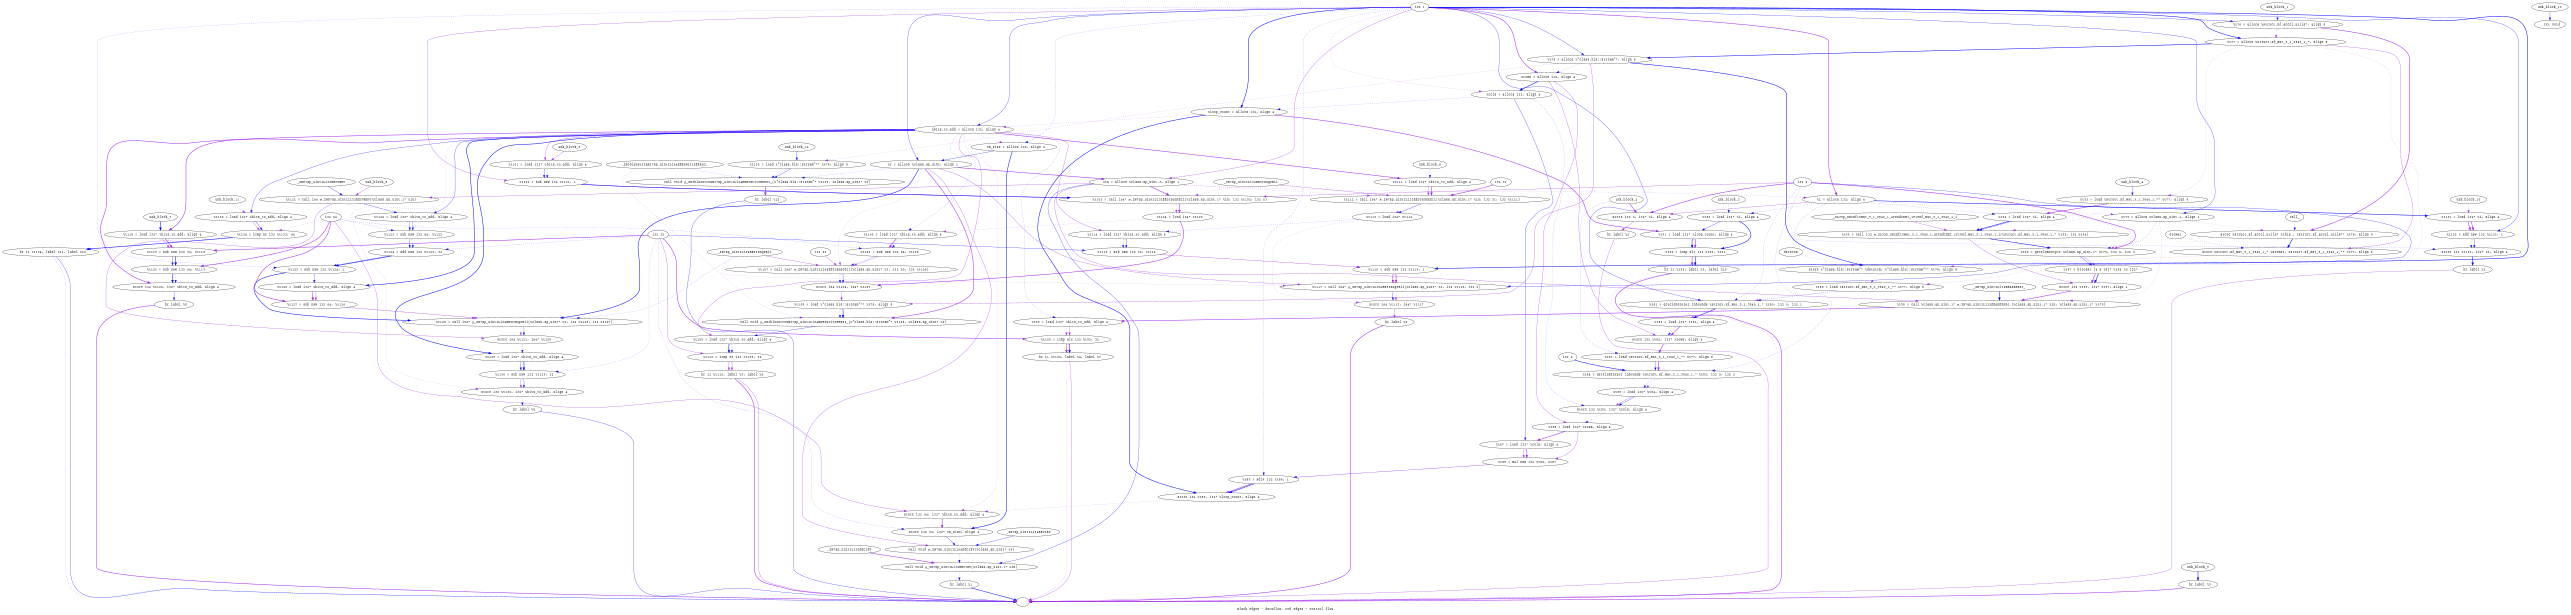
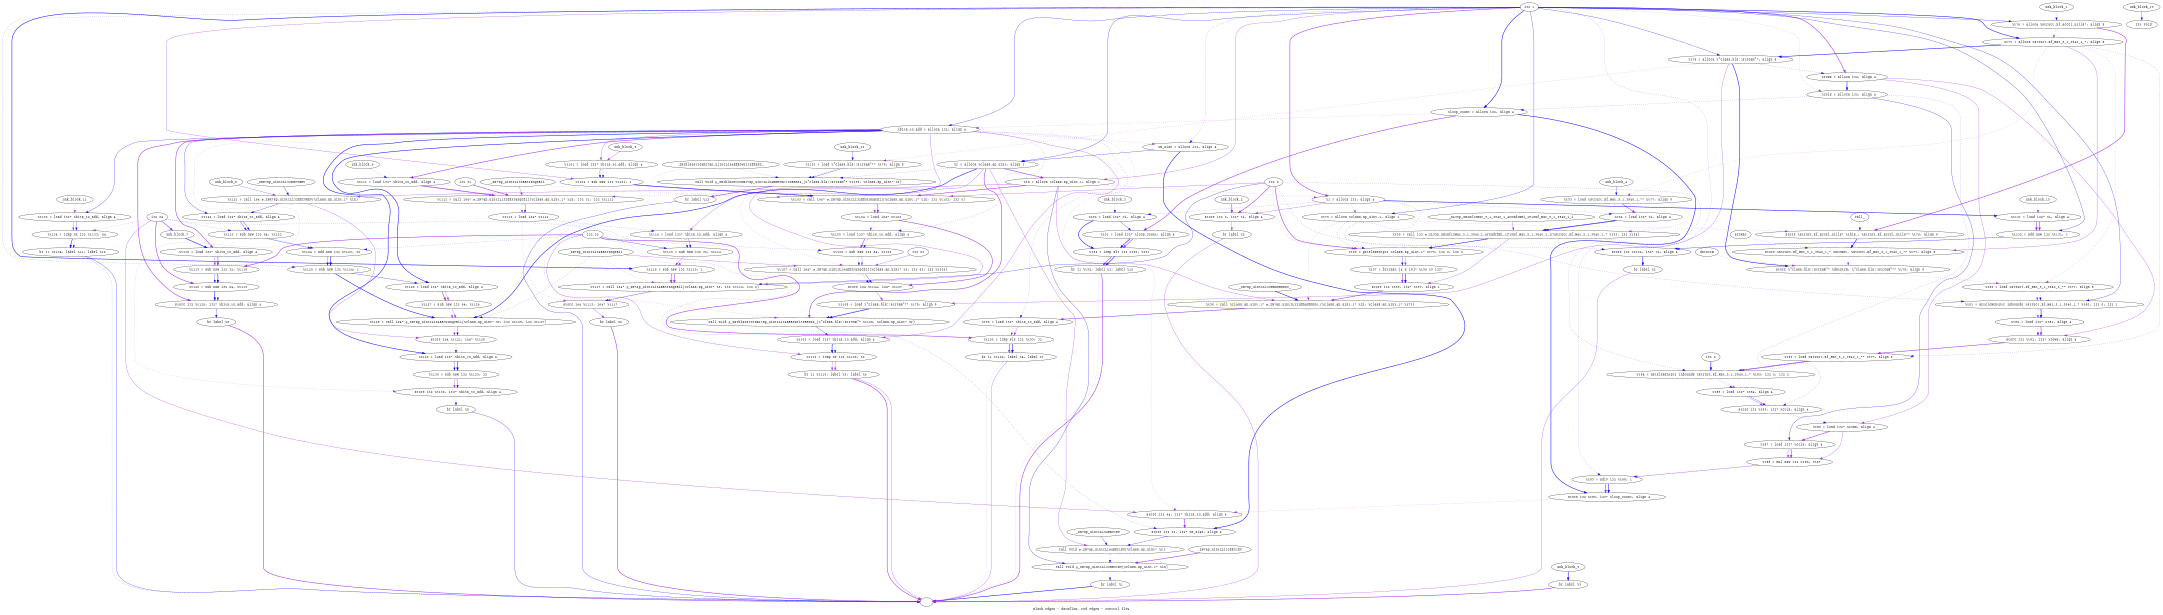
(1141, 182) -> (1060, 182)
(278, 261) -> (166, 225)
(1581, 278) -> (2160, 283)
(649, 339) -> none
